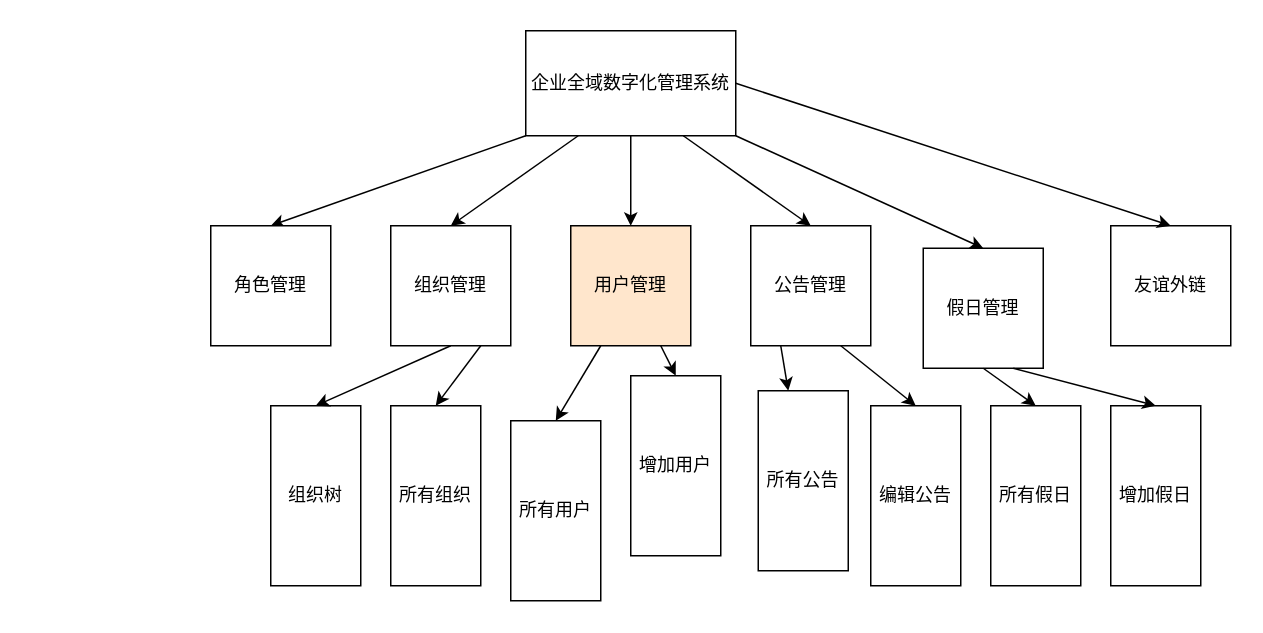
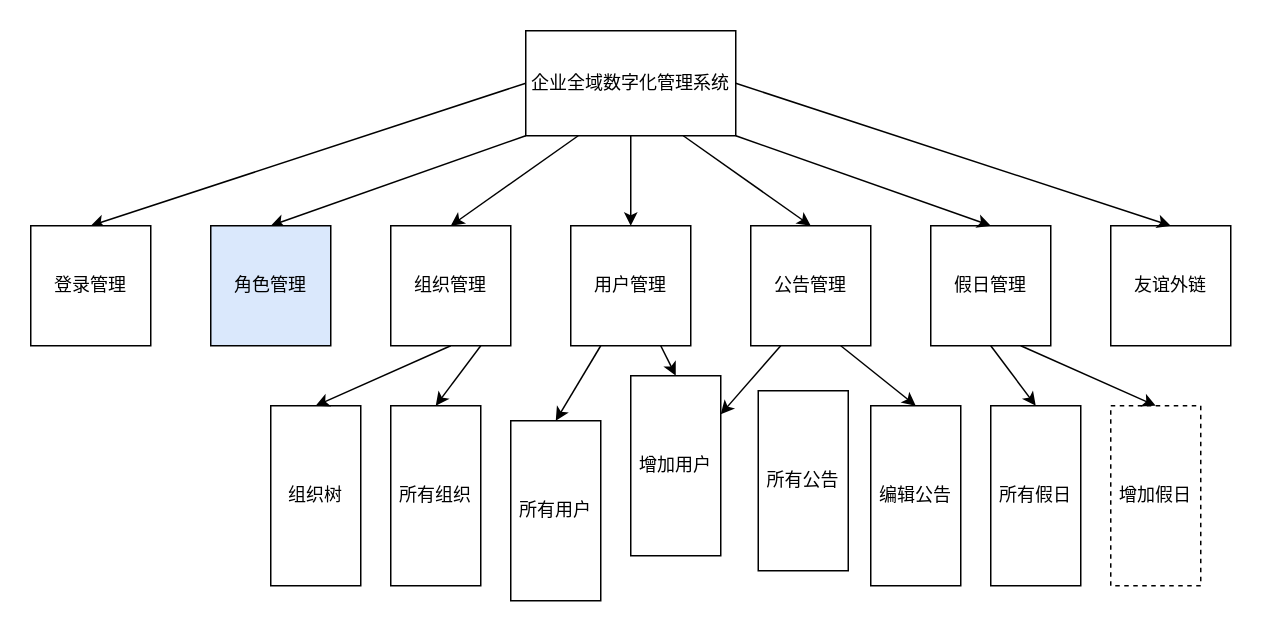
none -> (313, 153)
none -> (91, 286)
(271, 286) -> (271, 286)
(631, 286) -> (631, 286)
(983, 308) -> (991, 286)
(784, 364) -> (754, 376)
(1156, 496) -> (1156, 496)
